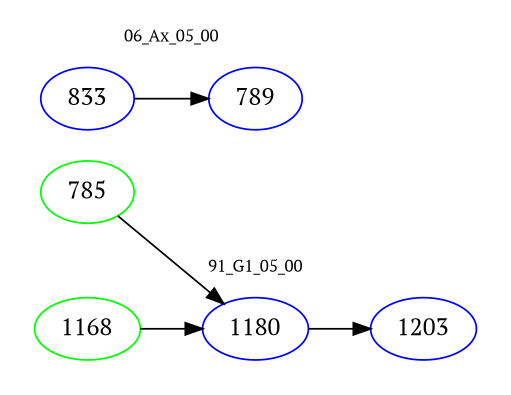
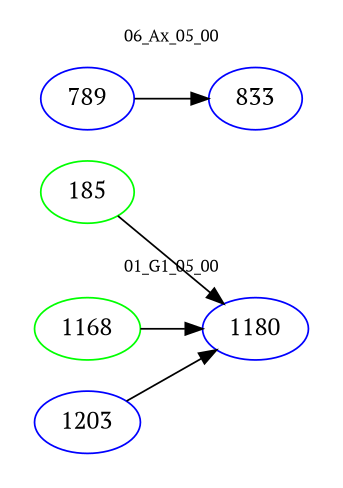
(163, 99) -> (163, 99)
(87, 192) -> (87, 192)
(255, 267) -> (171, 267)
(331, 329) -> (164, 380)
